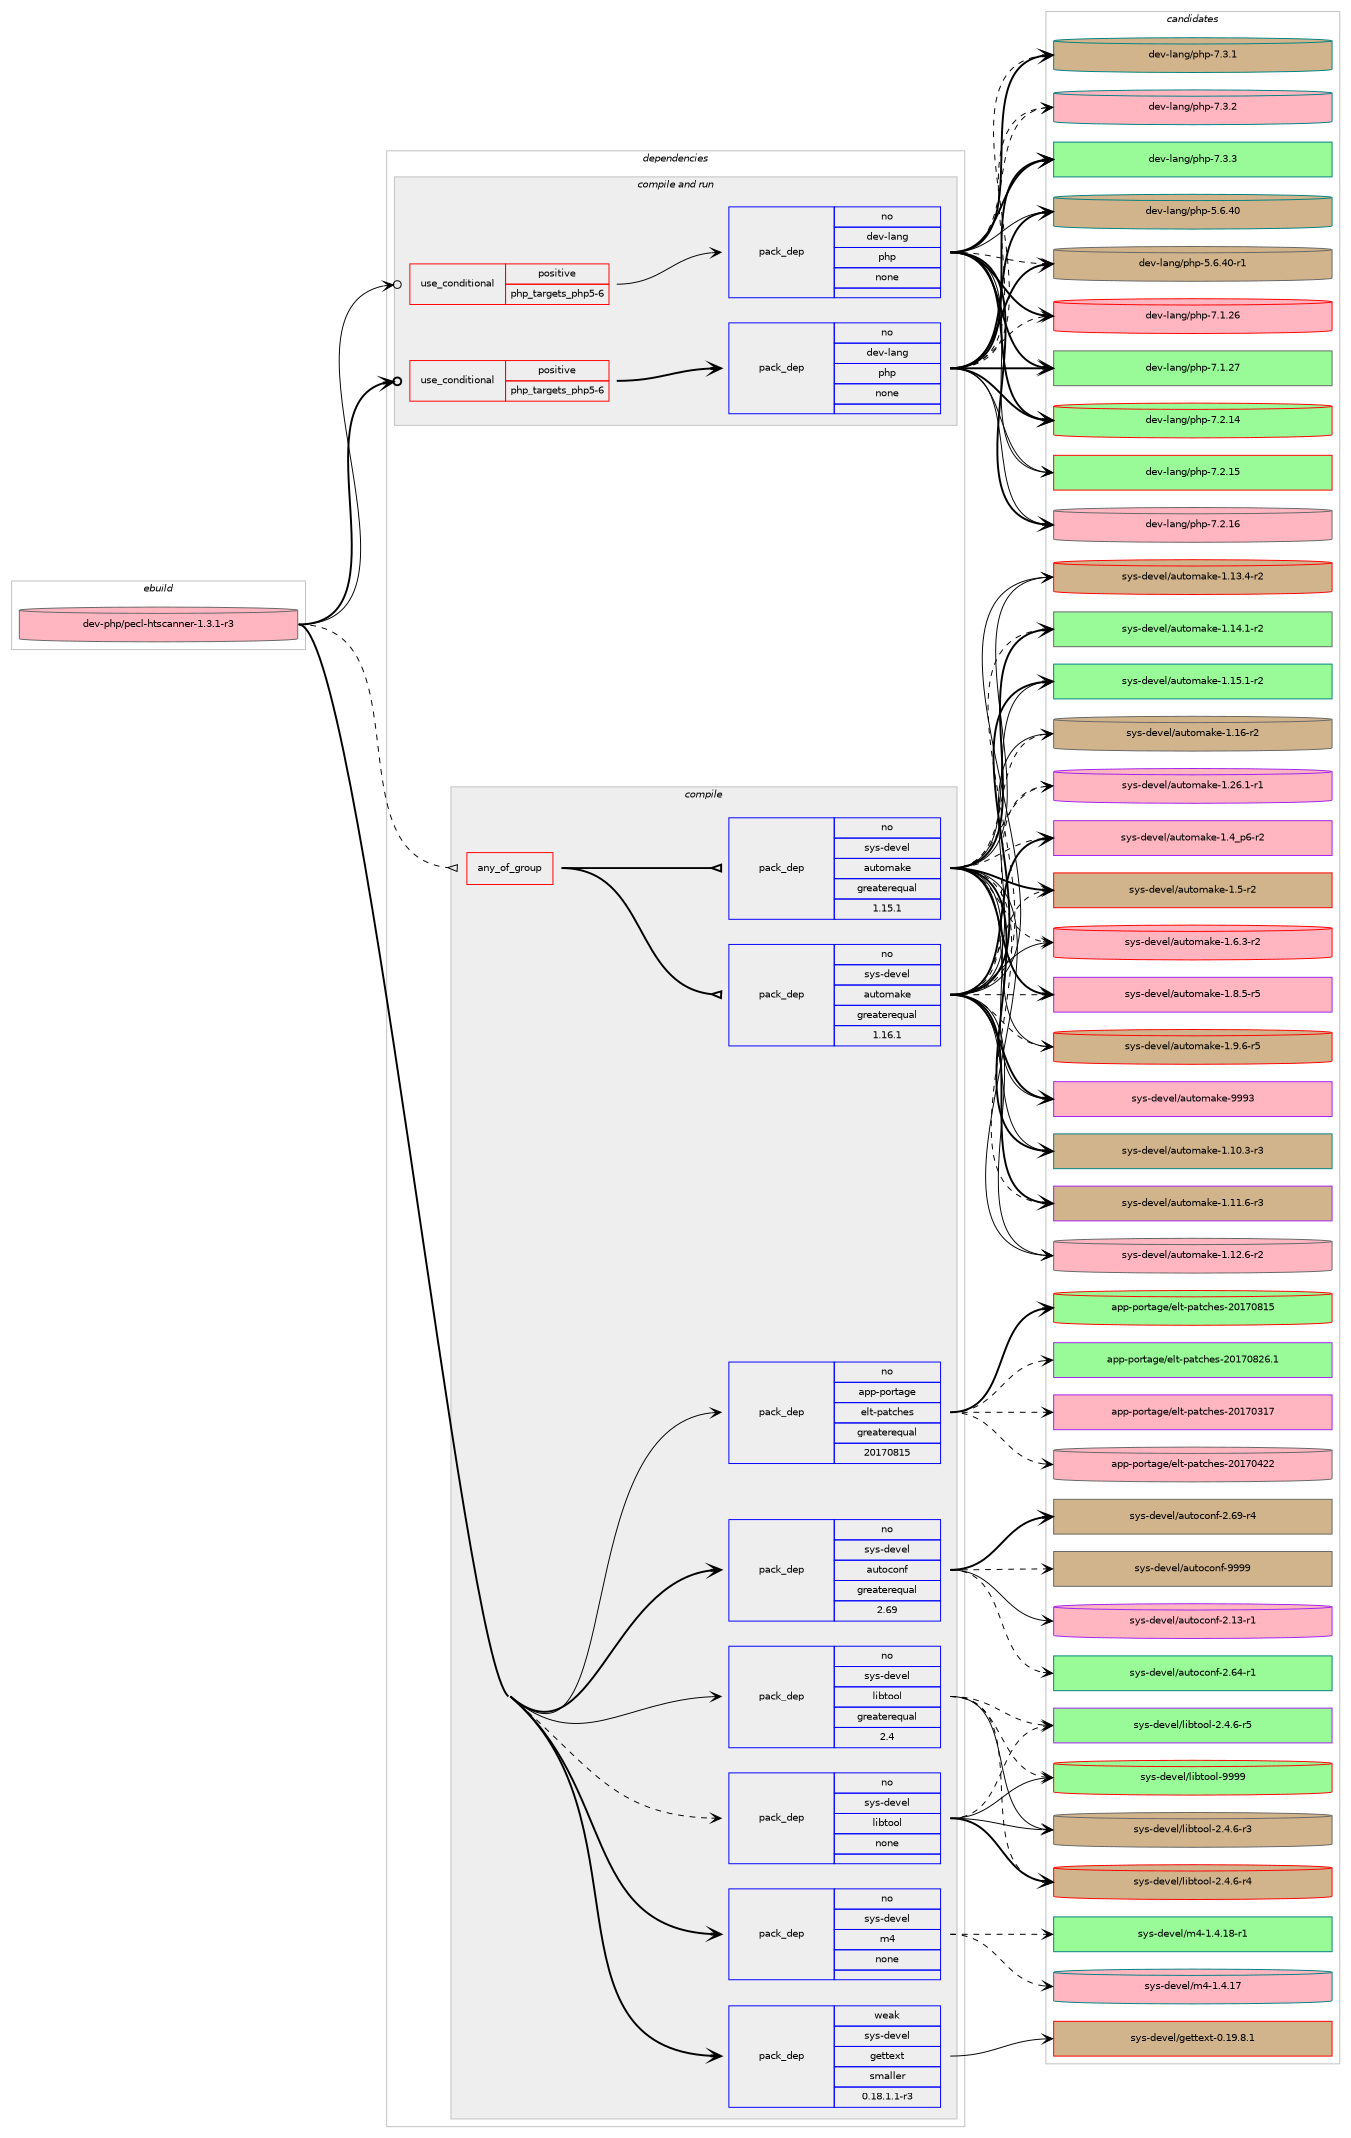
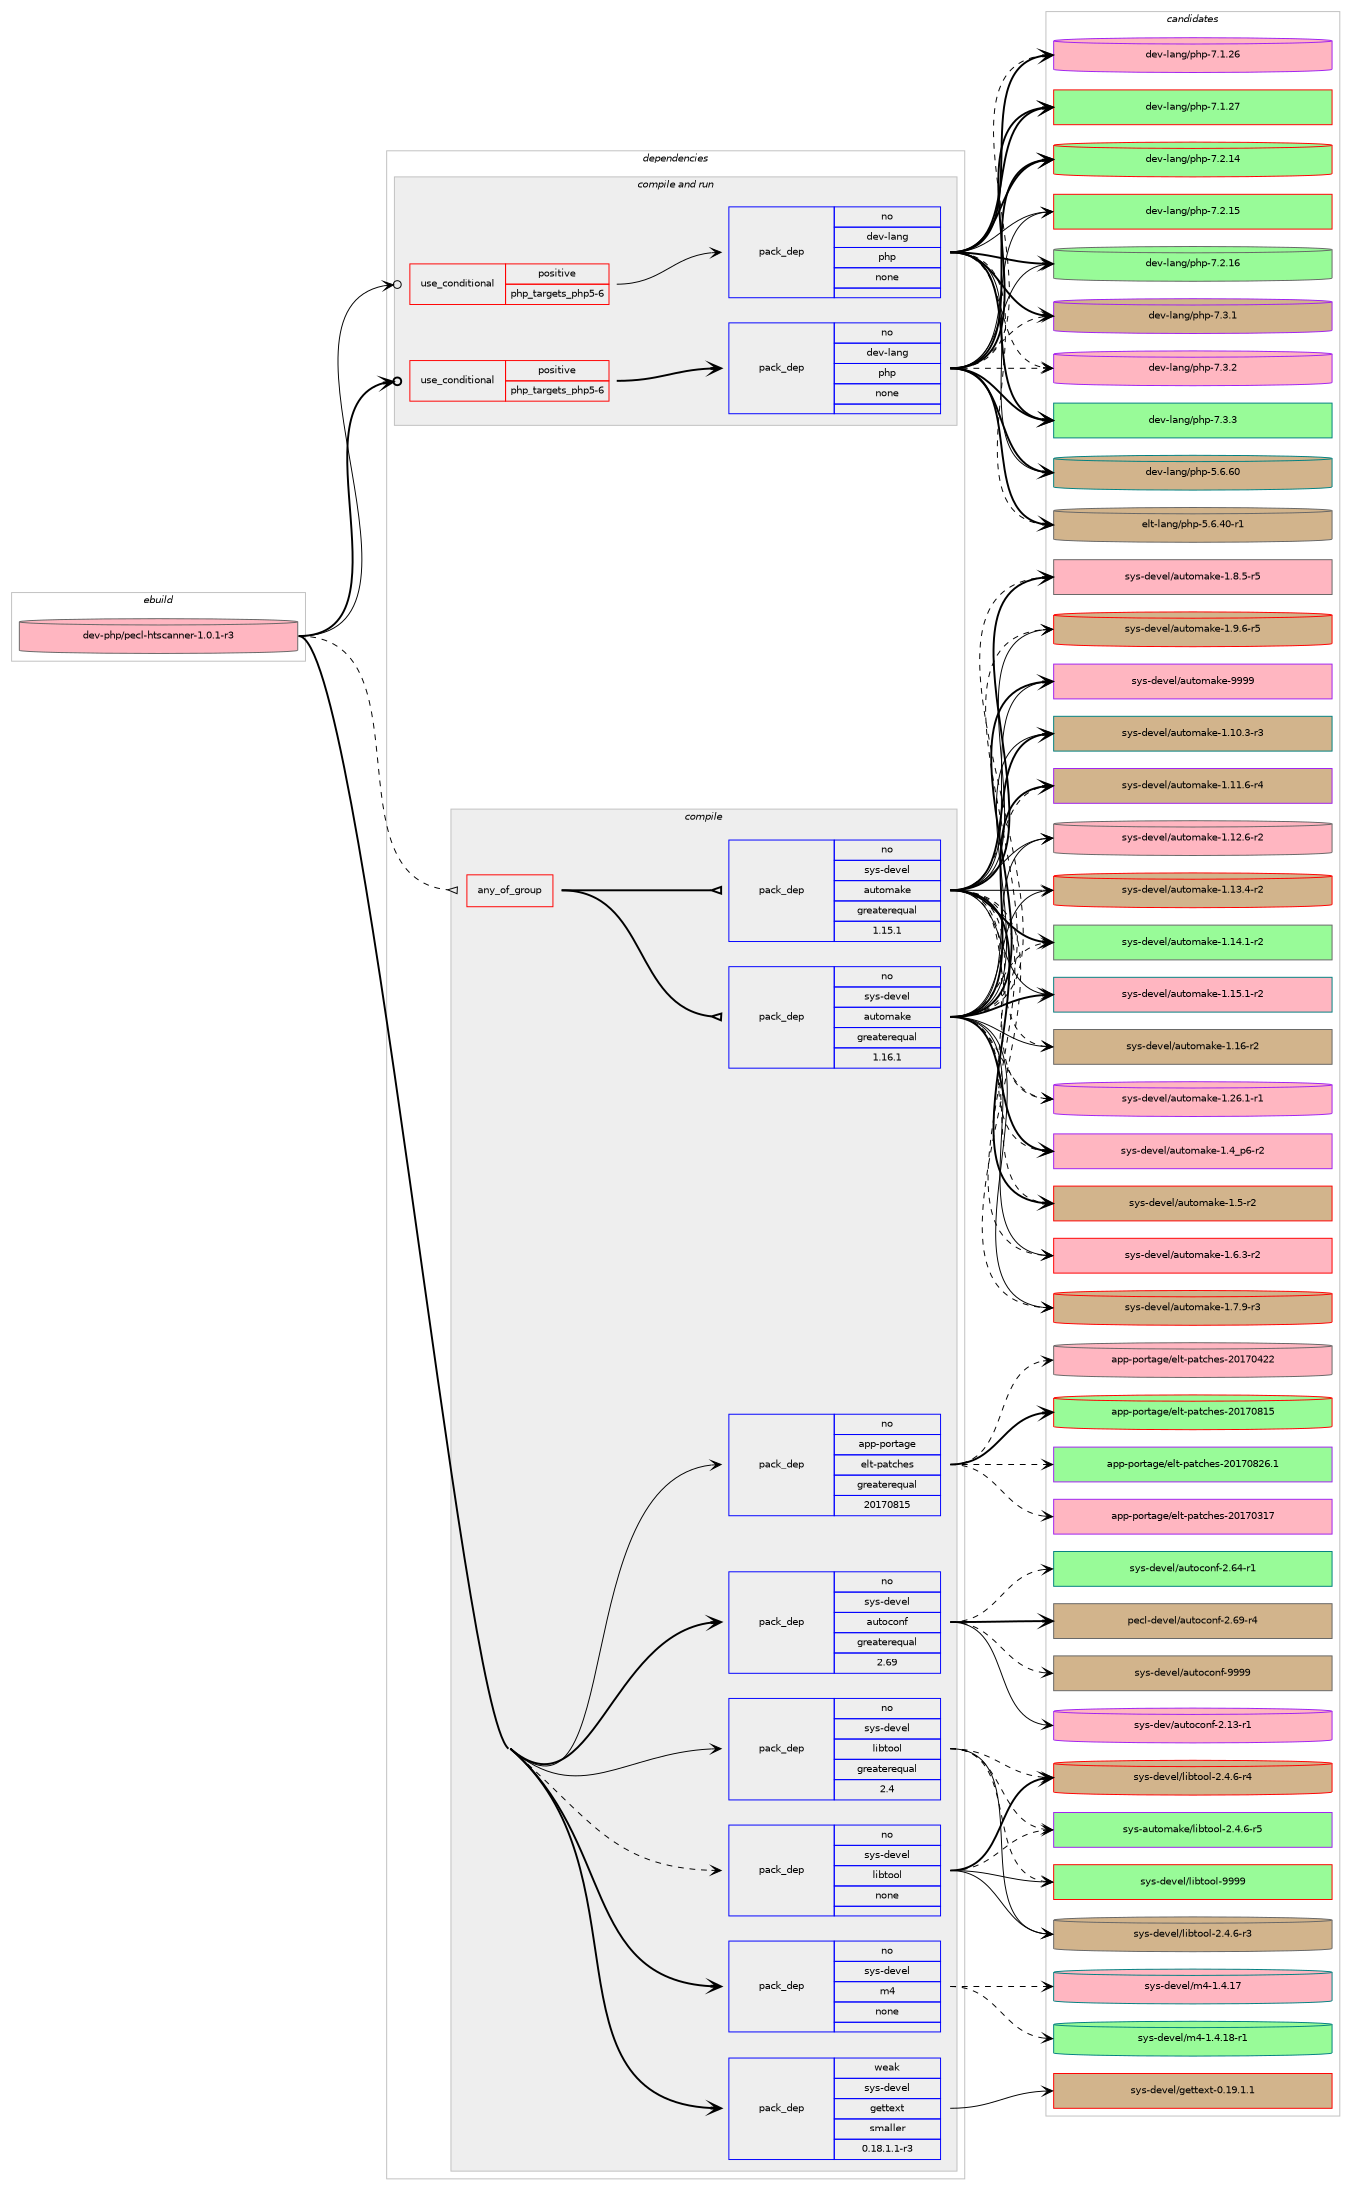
(1193, 55) -> (1193, 316)
(1193, 107) -> (1193, 368)
(1193, 212) -> (1193, 473)
(1193, 264) -> (1193, 525)
(1193, 316) -> (1193, 55)
(1193, 368) -> (1193, 107)
(1193, 525) -> (1193, 264)
(159, 624) -> (159, 636)
(1193, 681) -> (1193, 995)
(1193, 734) -> (1193, 1047)
(1193, 942) -> (1193, 1256)
(1193, 995) -> (1193, 577)
(1193, 1099) -> (1193, 681)
(1193, 1203) -> (1193, 786)
none -> (1193, 1308)
(1193, 1517) -> (1193, 1621)
(1193, 1621) -> (1193, 1725)
(1193, 1725) -> (1193, 1830)
(1193, 1778) -> (1193, 1882)
(1193, 1934) -> (1193, 2039)
(1193, 2039) -> (1193, 2091)
